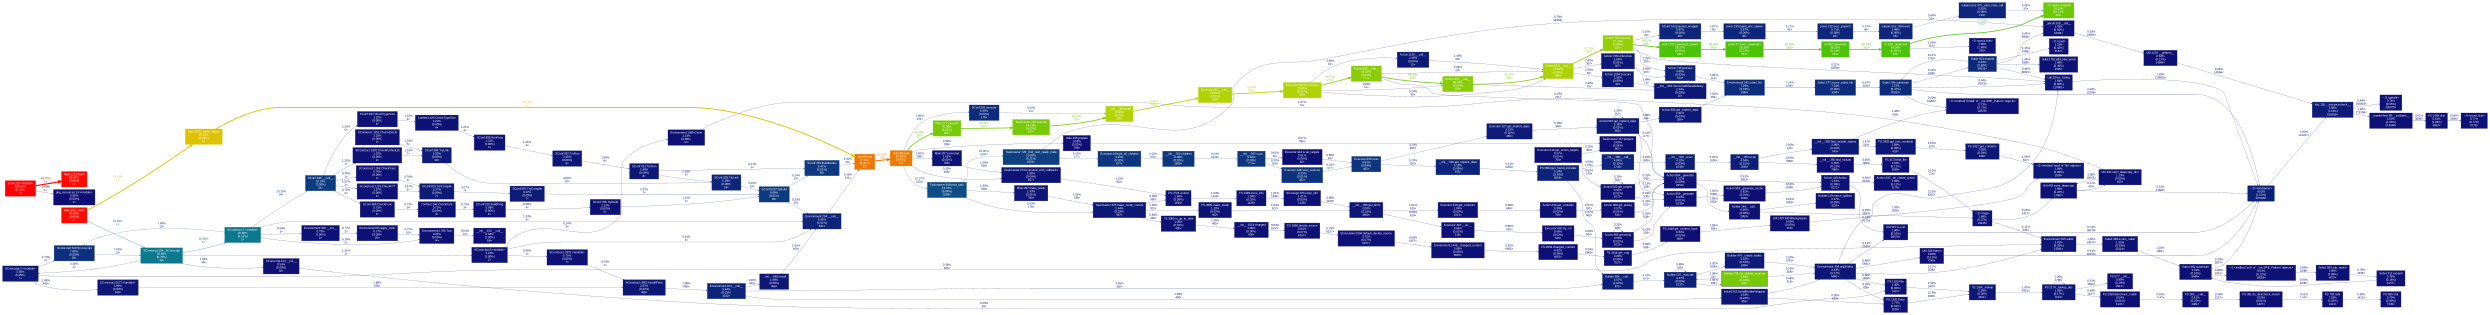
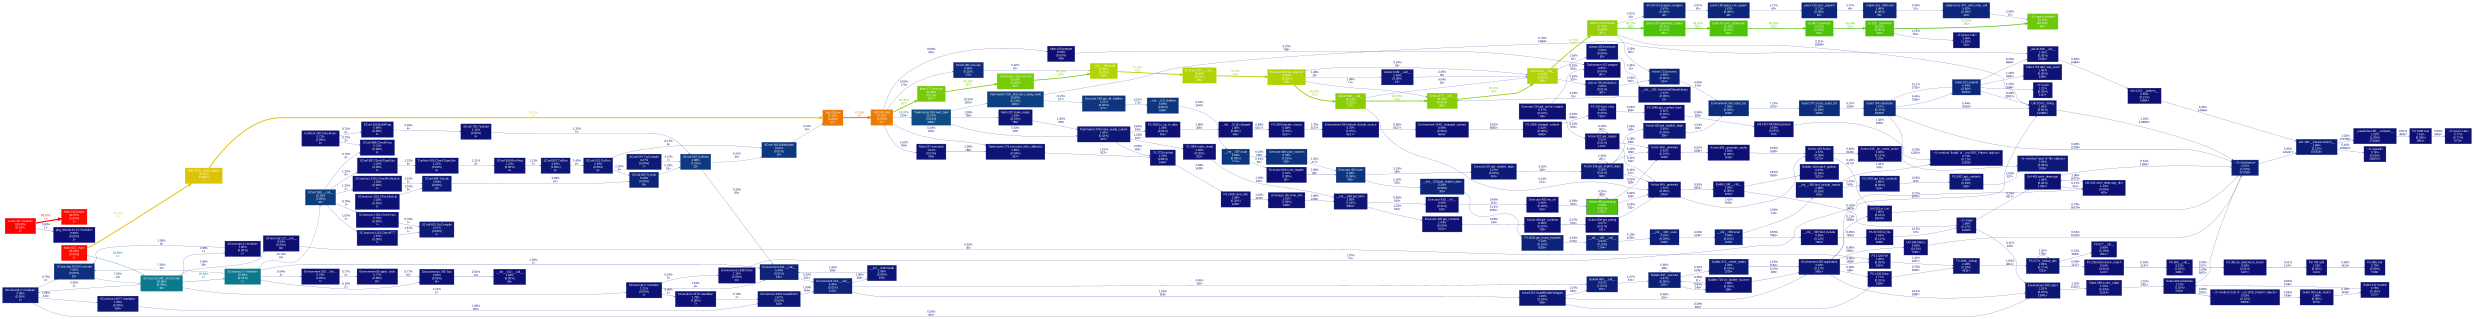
(843, 192) -> (805, 280)
(481, 193) -> none
(406, 209) -> (349, 143)
(1591, 225) -> (1576, 294)
(1618, 240) -> (1602, 207)
none -> (243, 249)
(1745, 279) -> (1729, 285)
